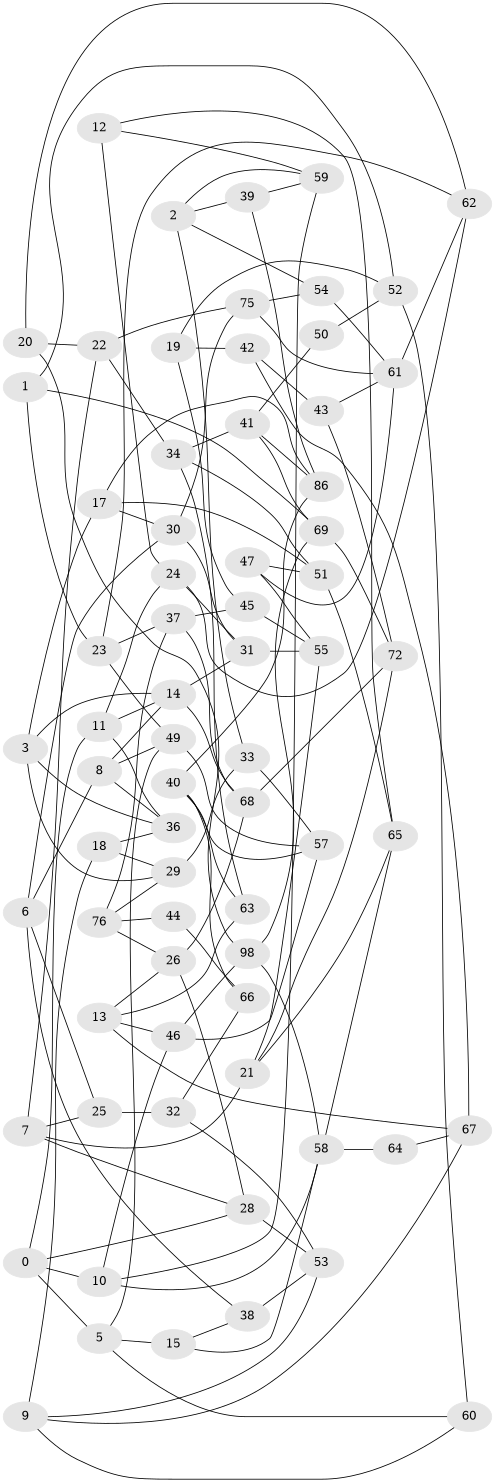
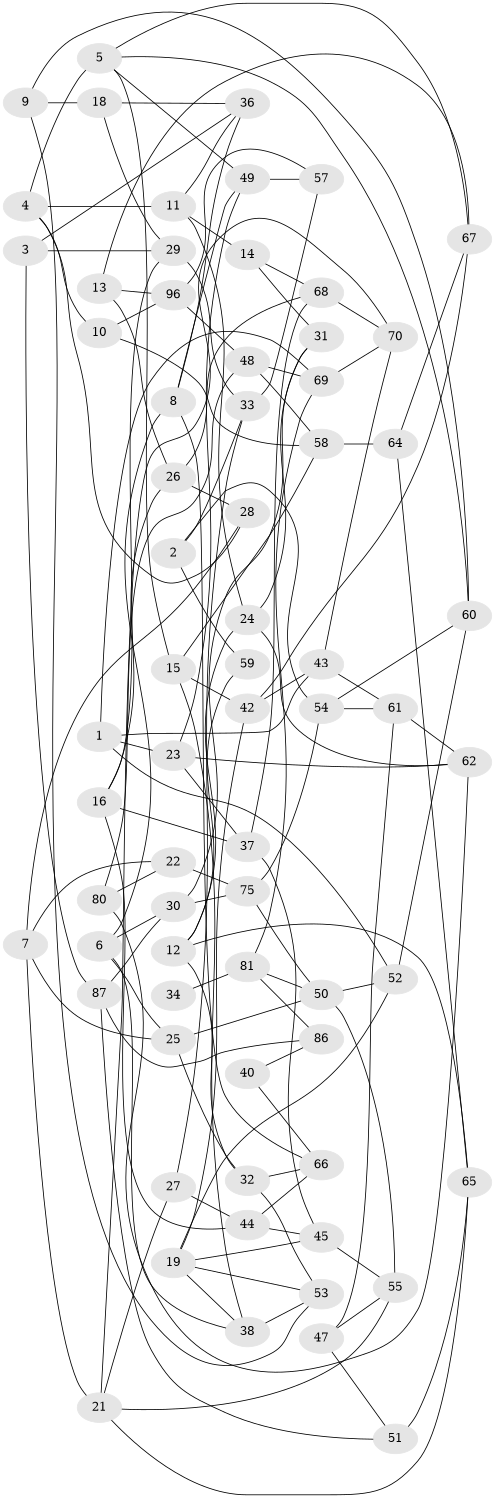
(247, 197) -> none
(25, 343) -> (99, 900)
(308, 362) -> (282, 944)
(137, 401) -> none
(247, 424) -> (247, 967)
(99, 504) -> (99, 994)
(259, 504) -> none
(285, 651) -> (382, 1135)
(395, 656) -> (395, 337)
none -> (395, 662)
none -> (215, 692)
(89, 701) -> none
(294, 731) -> none
none -> (230, 733)
(134, 736) -> (204, 805)
(223, 850) -> none
(247, 909) -> none
(99, 923) -> (99, 802)
(247, 954) -> (247, 362)
(358, 993) -> (434, 831)
none -> (248, 1017)
(173, 1037) -> (173, 295)
none -> (212, 1065)
none -> (173, 1187)
none -> (280, 1230)
(282, 1235) -> (248, 1279)
(25, 1263) -> (25, 206)
none -> (211, 1298)
(300, 1358) -> (359, 9)
